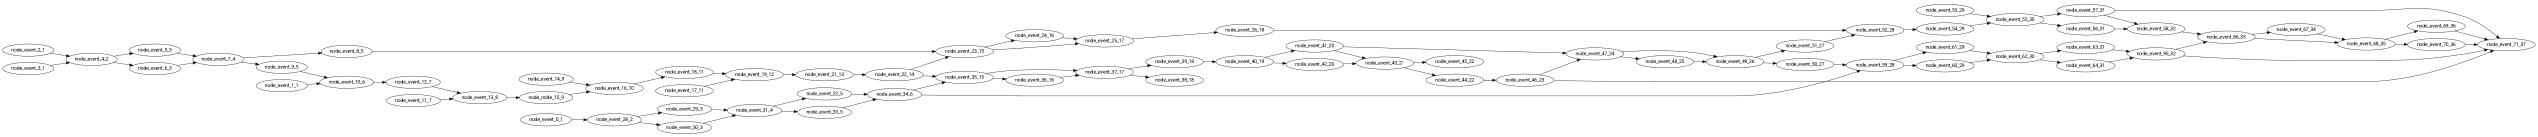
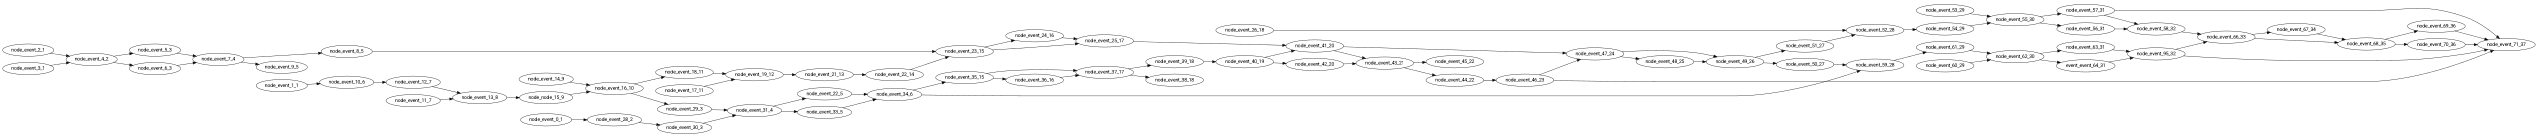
(1173, 36) -> (1208, 43)
(1908, 65) -> none
(2086, 66) -> (2086, 66)
(312, 74) -> none
(928, 76) -> none
(648, 115) -> (648, 98)
